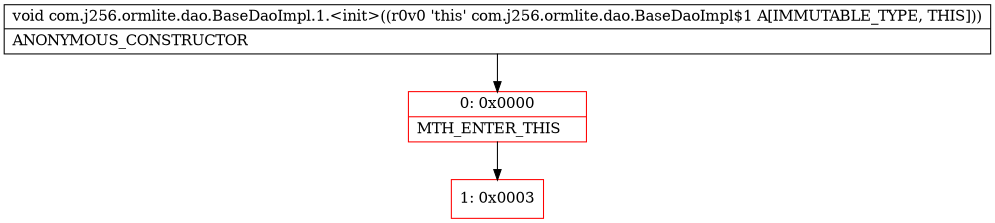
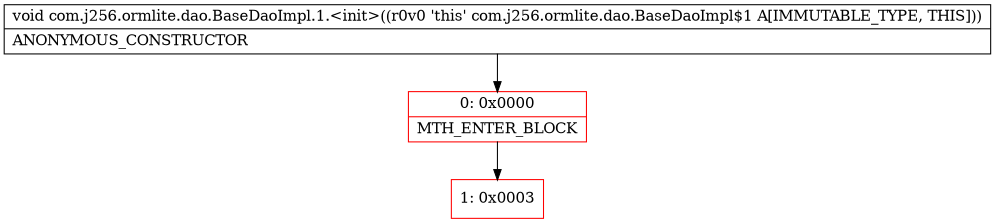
(489, 129) -> (497, 129)
